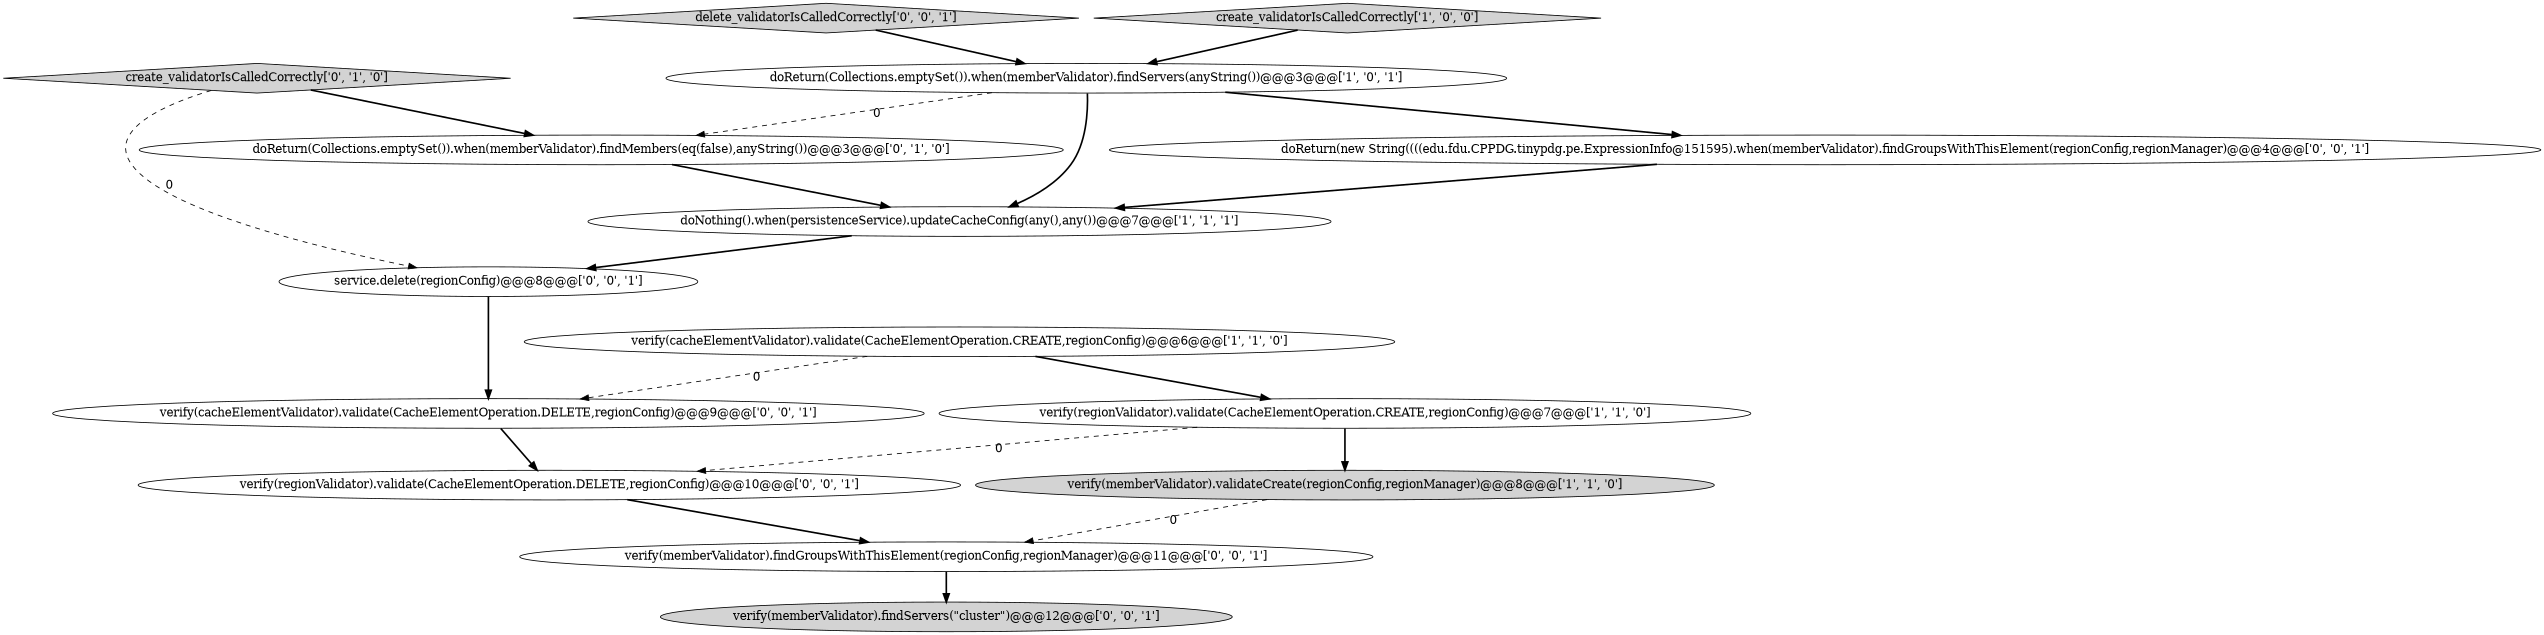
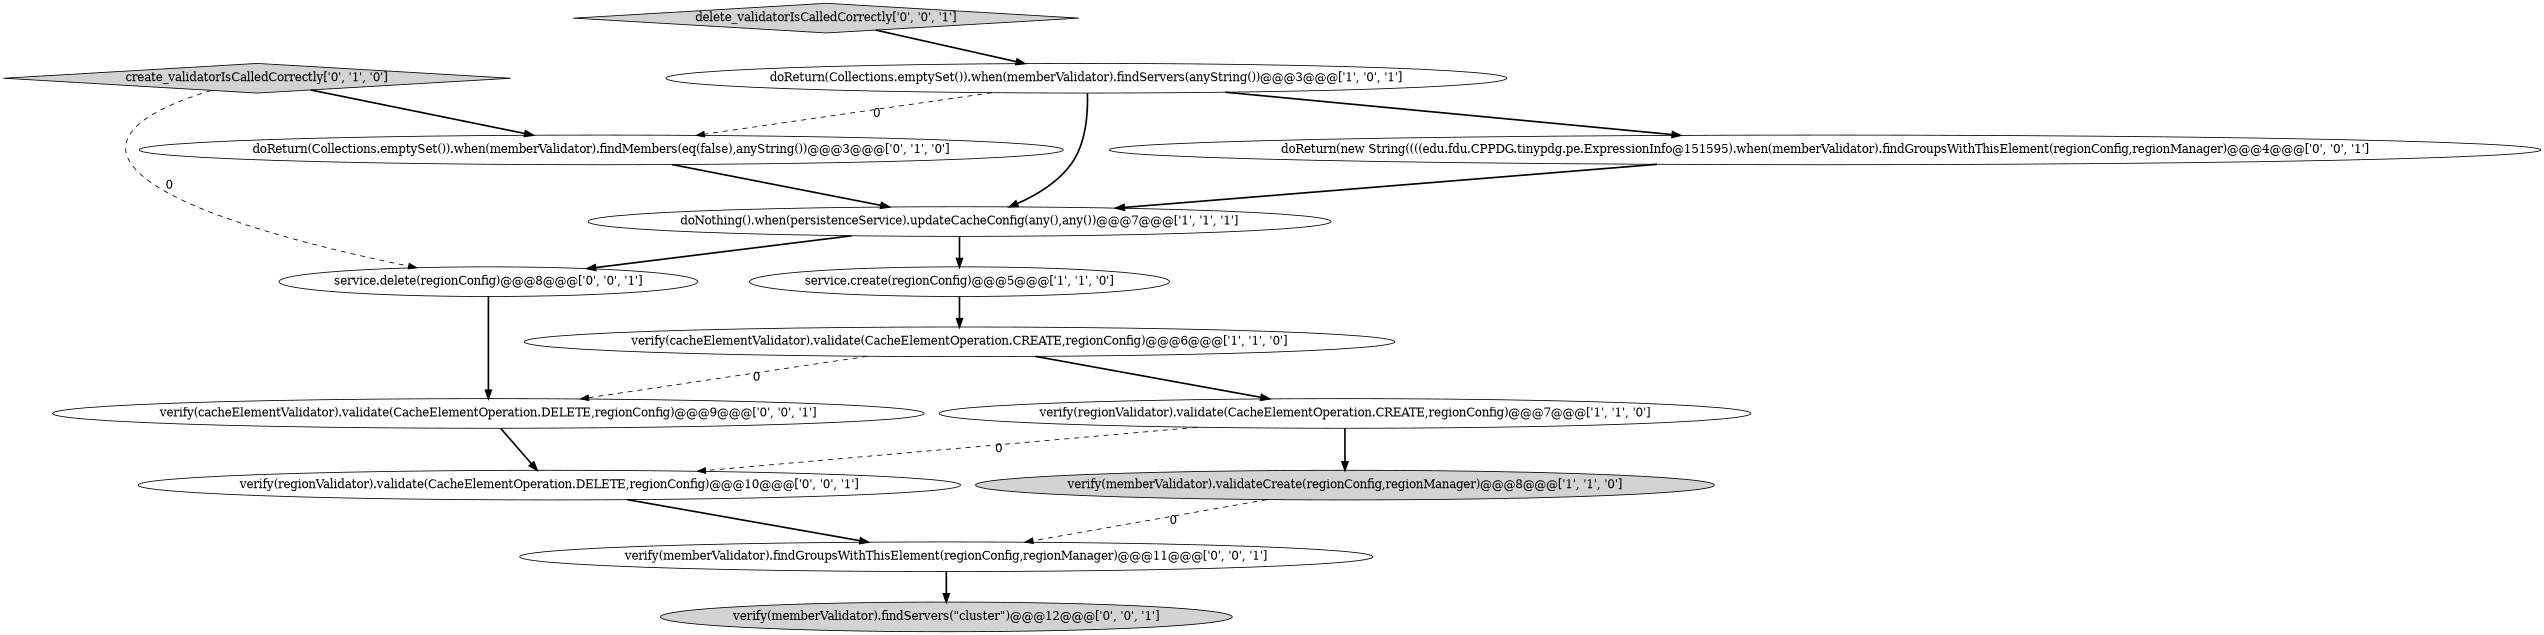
(1347, 18) -> none
none -> (960, 282)
